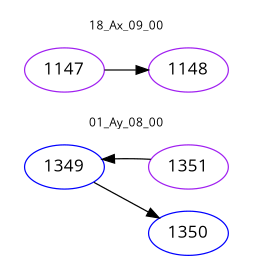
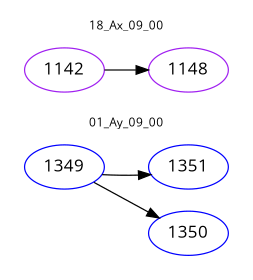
(64, 70) -> (64, 70)
(126, 123) -> (126, 123)
(133, 159) -> (120, 175)
(188, 167) -> (188, 167)
